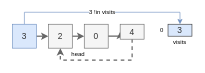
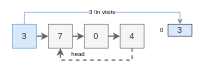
(132, 32) -> (132, 36)
(60, 36) -> (60, 36)
(180, 42) -> none
